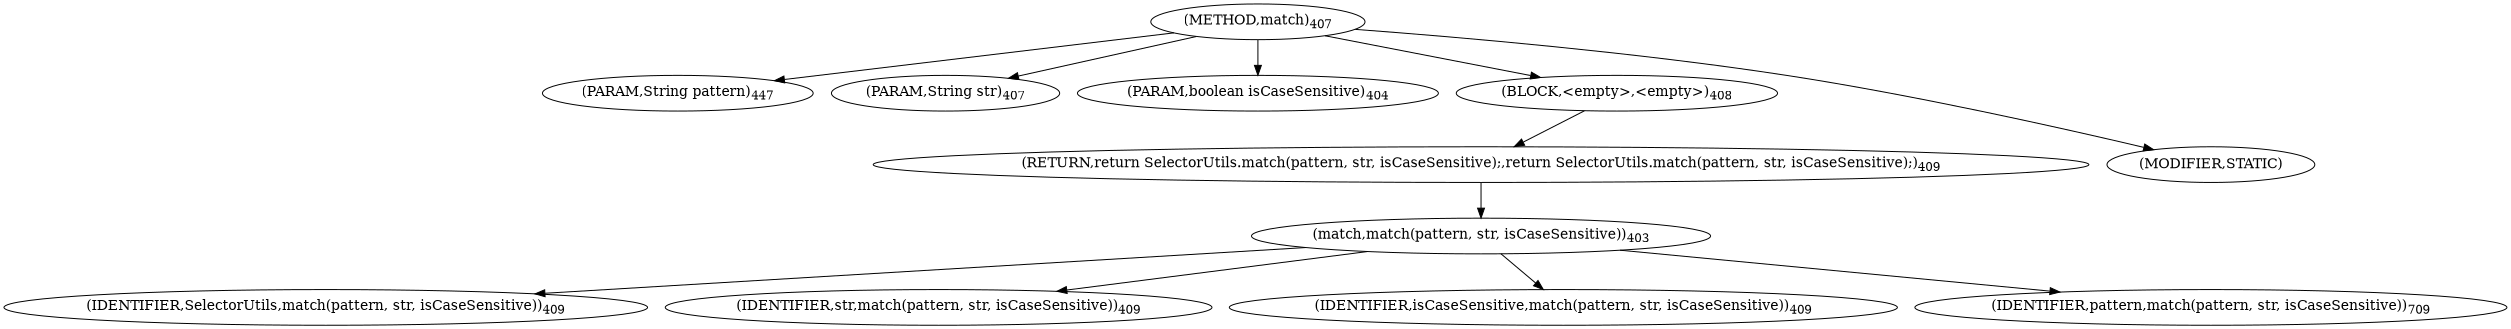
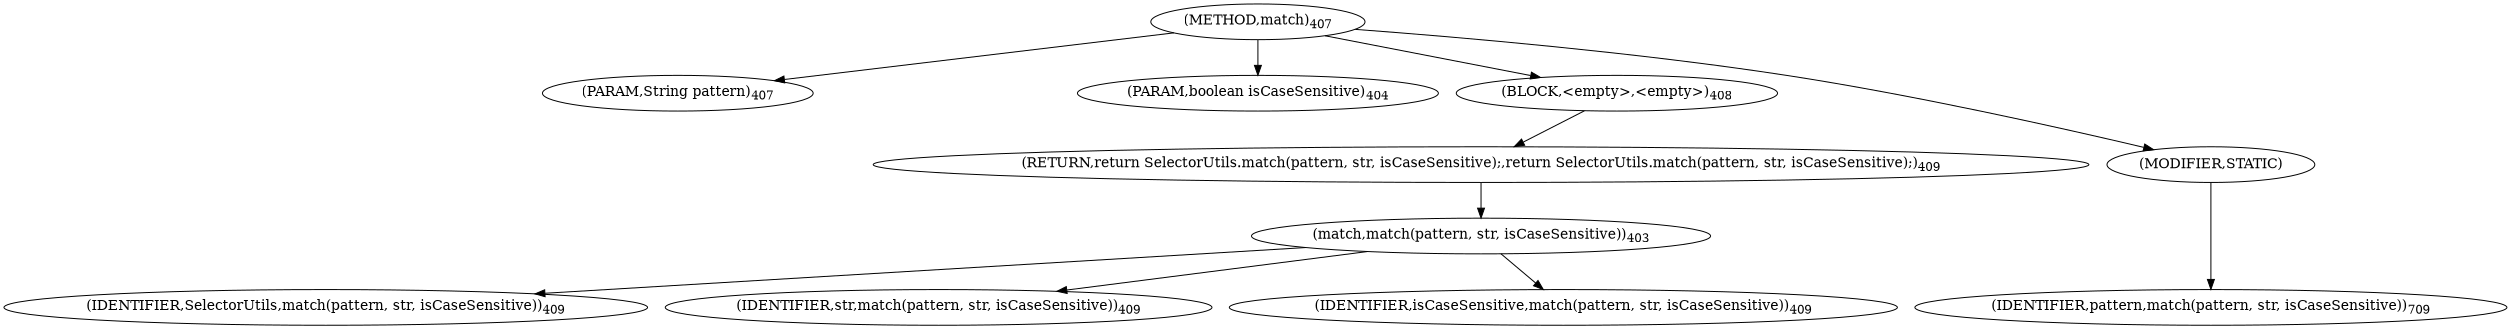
(763, 92) -> (763, 92)
(946, 93) -> none
(1835, 271) -> (2211, 231)
